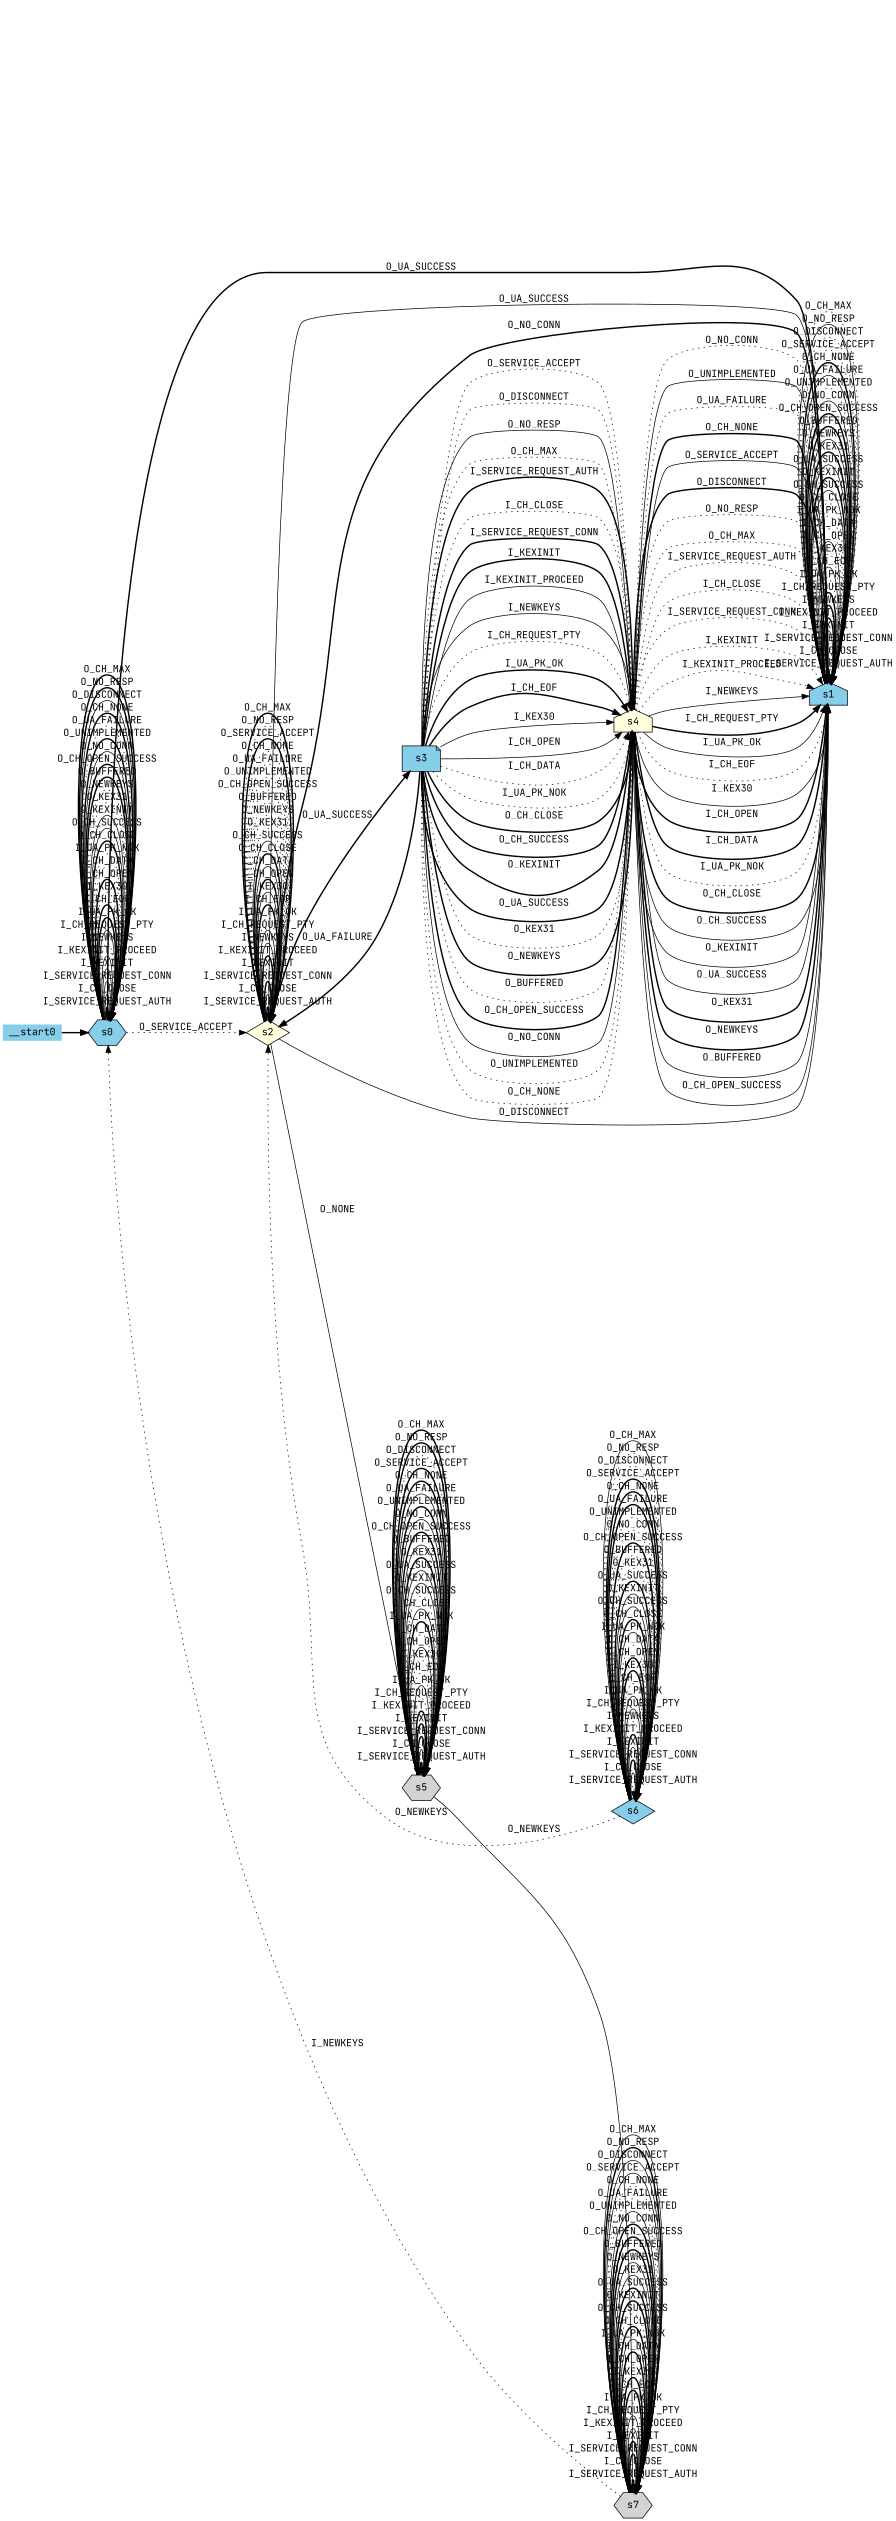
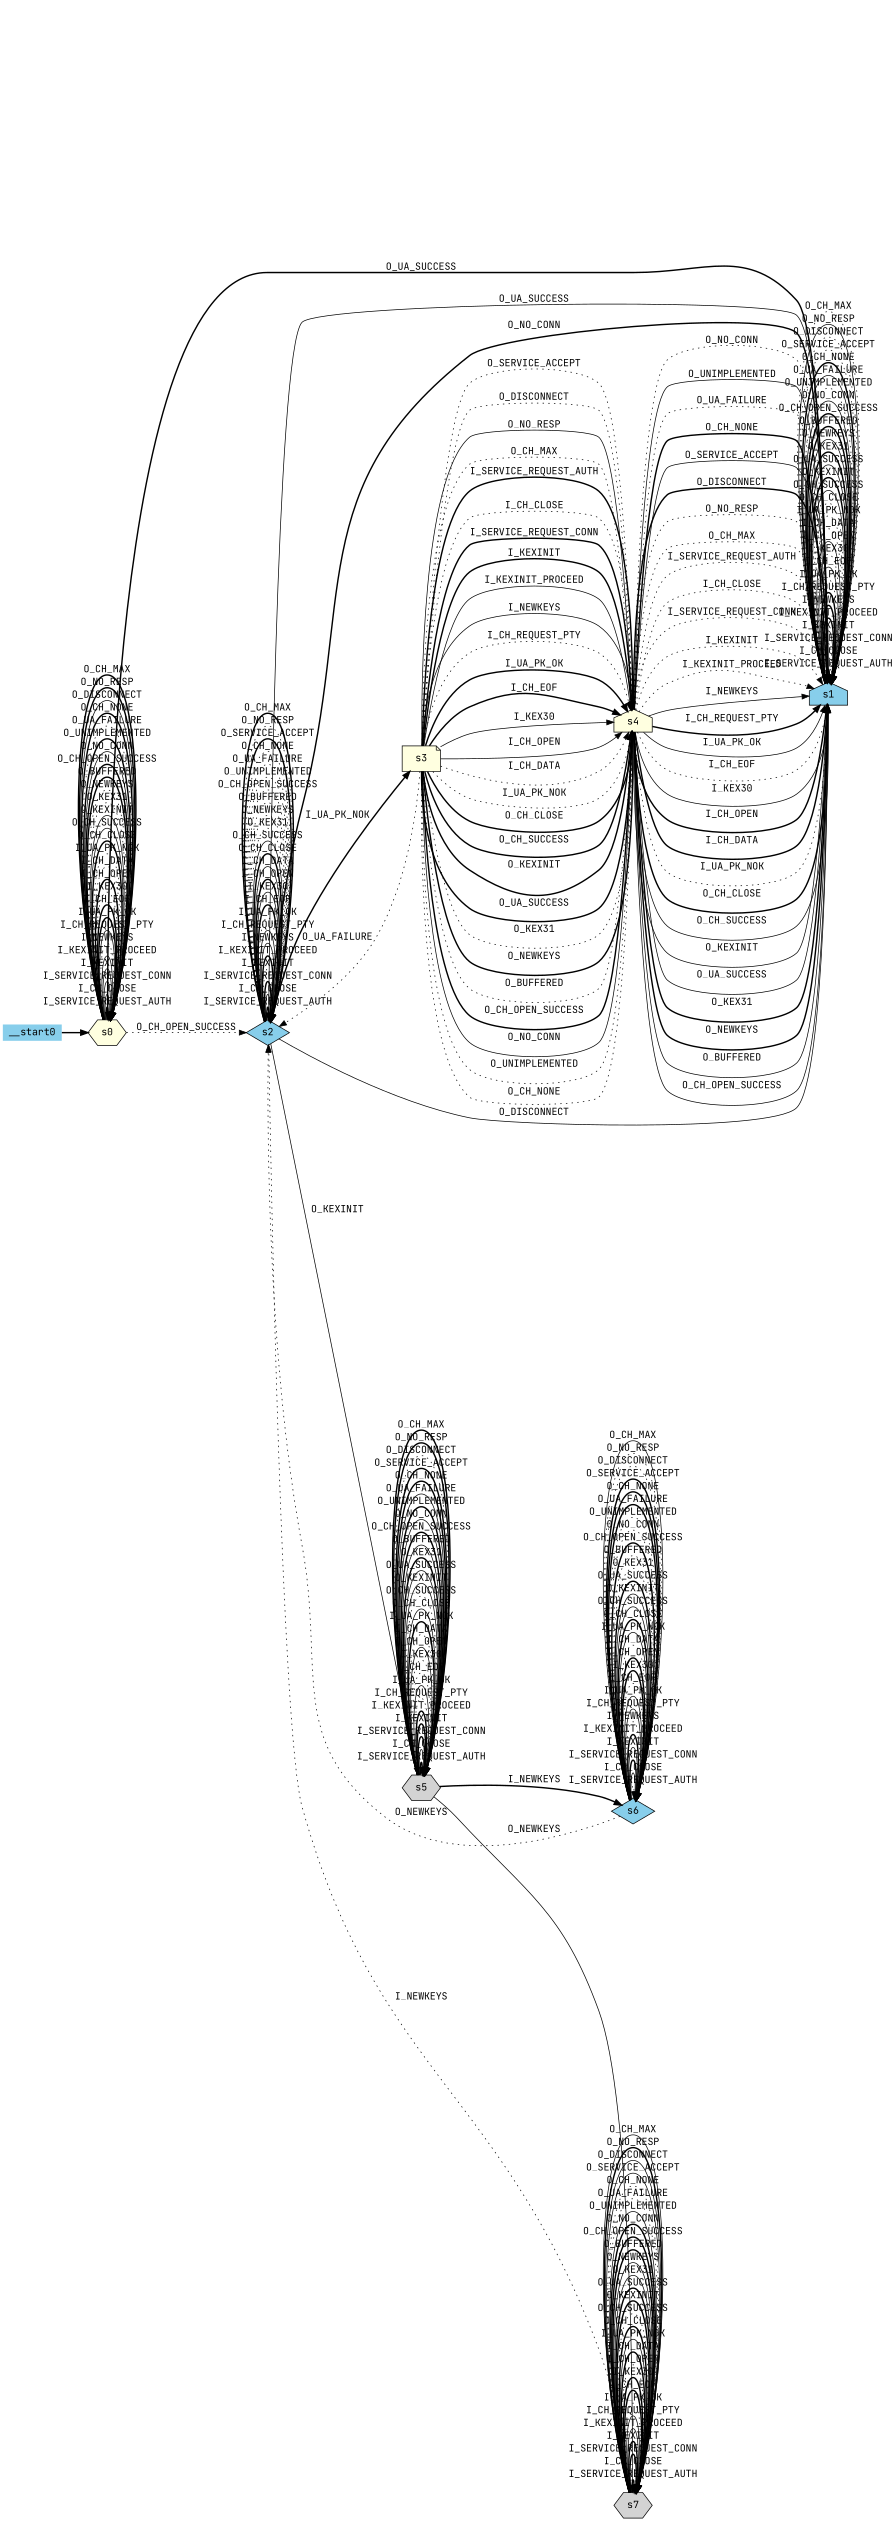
(421, 759) -> (421, 759)
(338, 815) -> (338, 815)
(387, 916) -> (387, 916)
(186, 1027) -> (186, 1027)
(107, 1033) -> (107, 1033)
(268, 1033) -> (268, 1033)
(338, 1210) -> (338, 1210)
none -> (528, 1787)
(232, 1828) -> (304, 1813)
